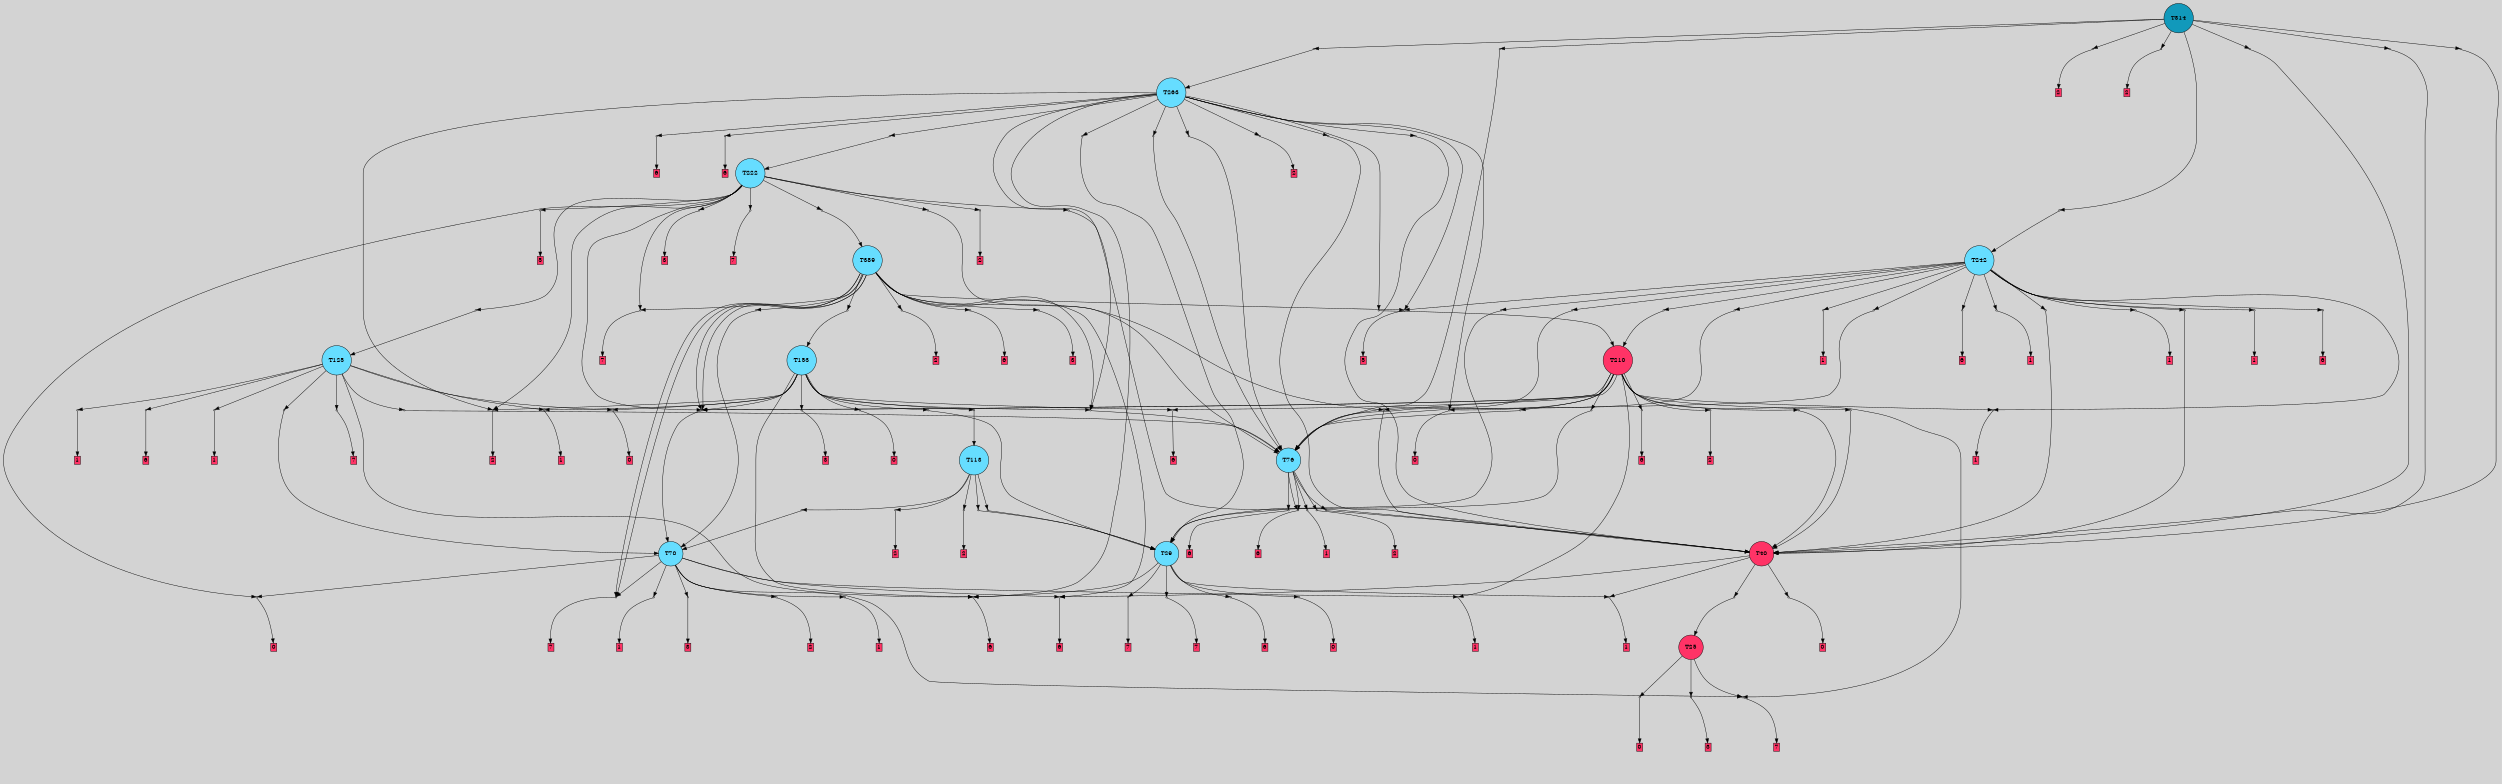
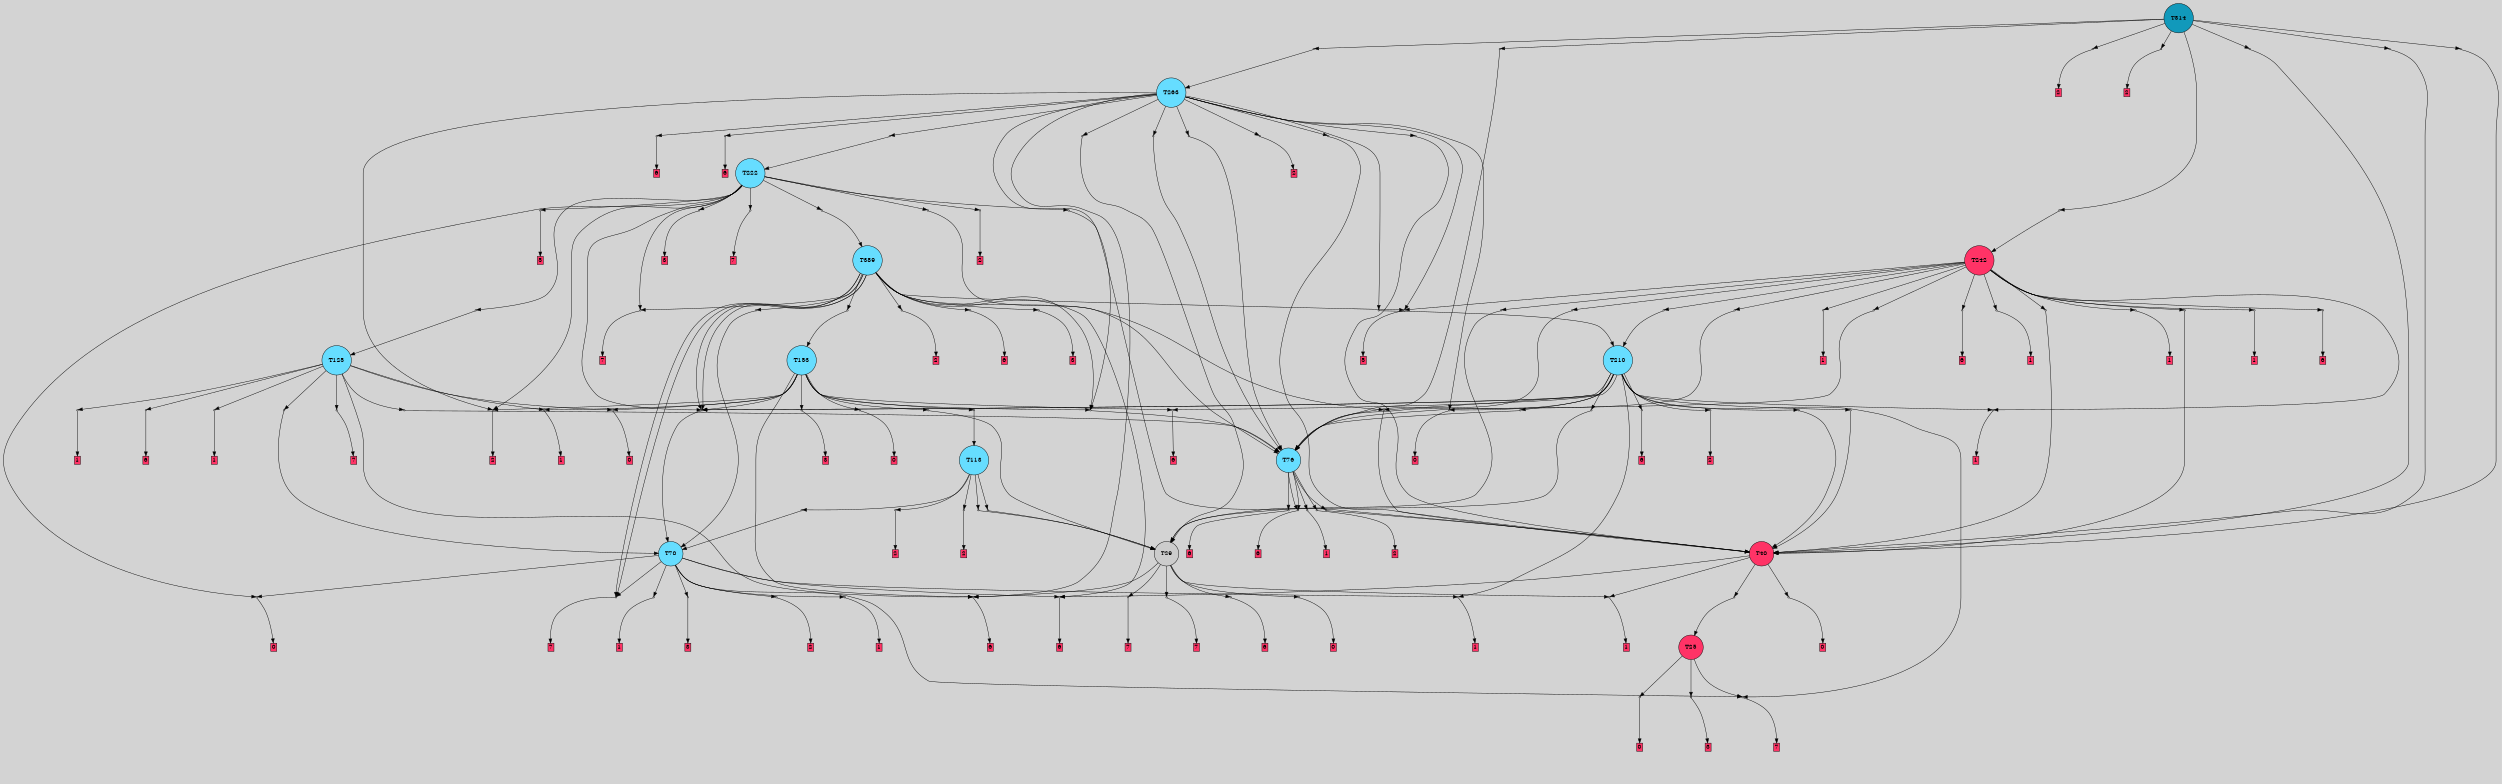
(1979, 260) -> (1979, 260)
(1618, 360) -> (1618, 360)
(1167, 554) -> (1167, 554)
